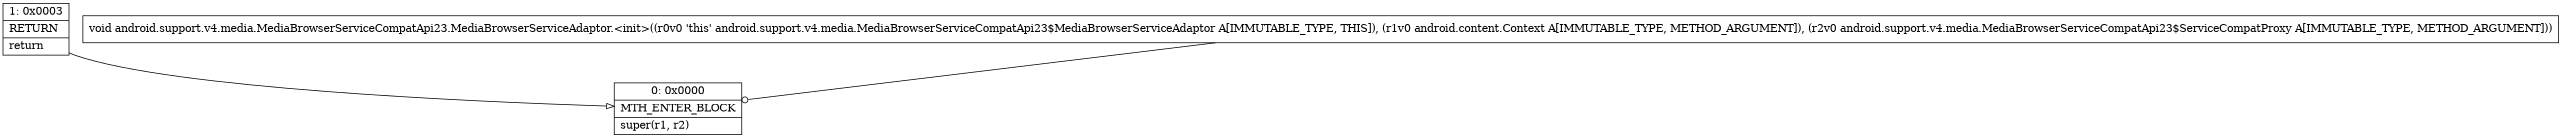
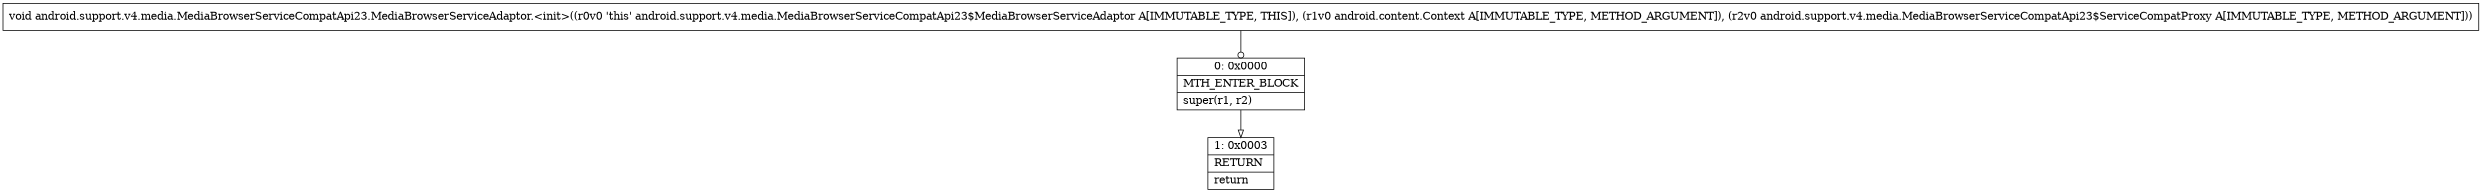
(336, 92) -> (1241, 120)
